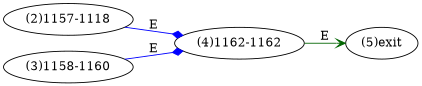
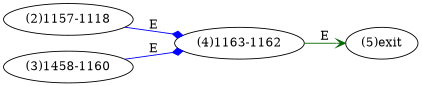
(239, 43) -> (239, 43)
(68, 67) -> (68, 67)
